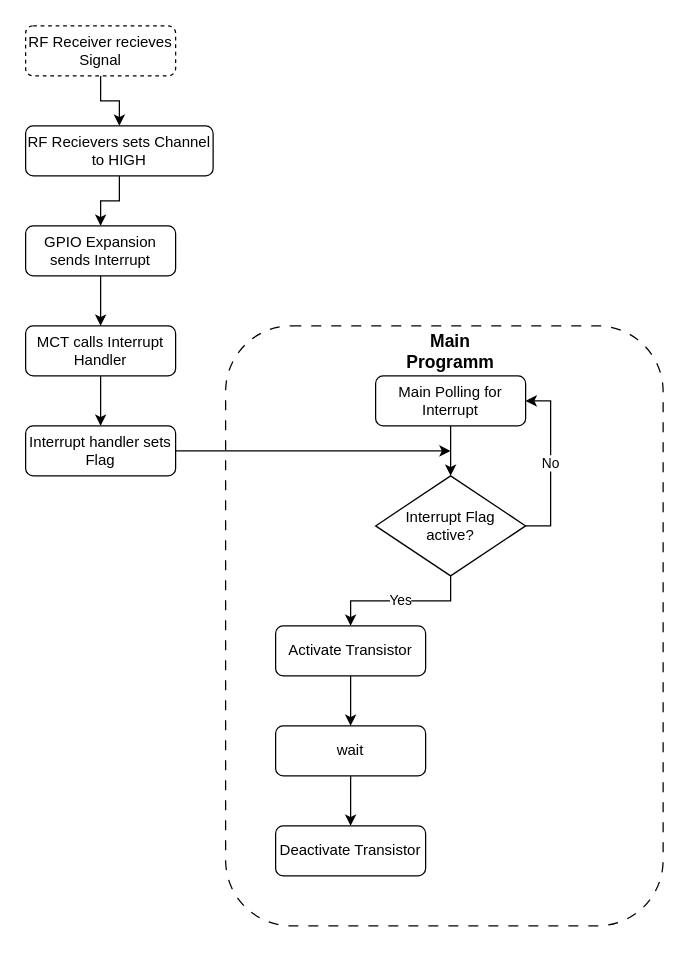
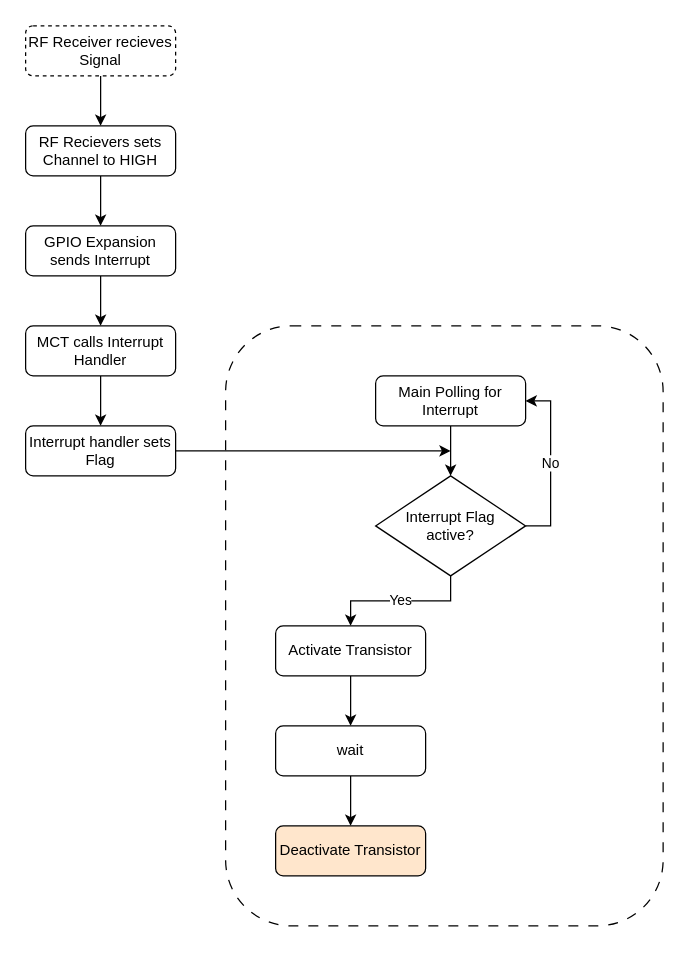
(119, 151) -> (101, 151)
(451, 351) -> none
(351, 851) -> (351, 851)
